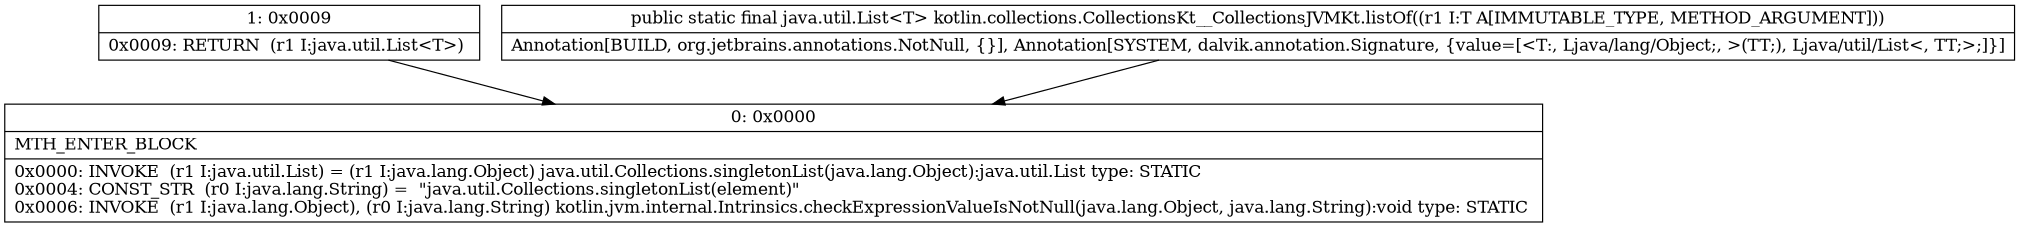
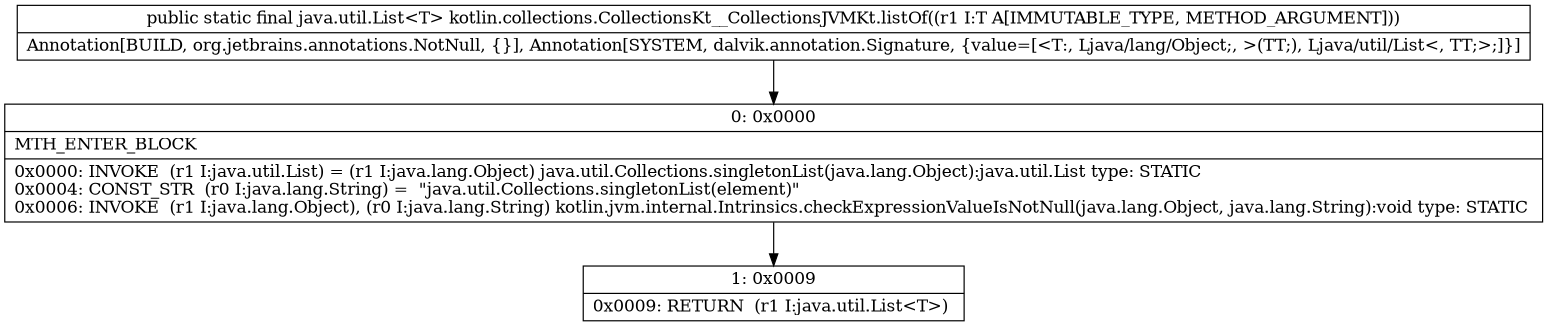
(466, 81) -> (774, 238)
